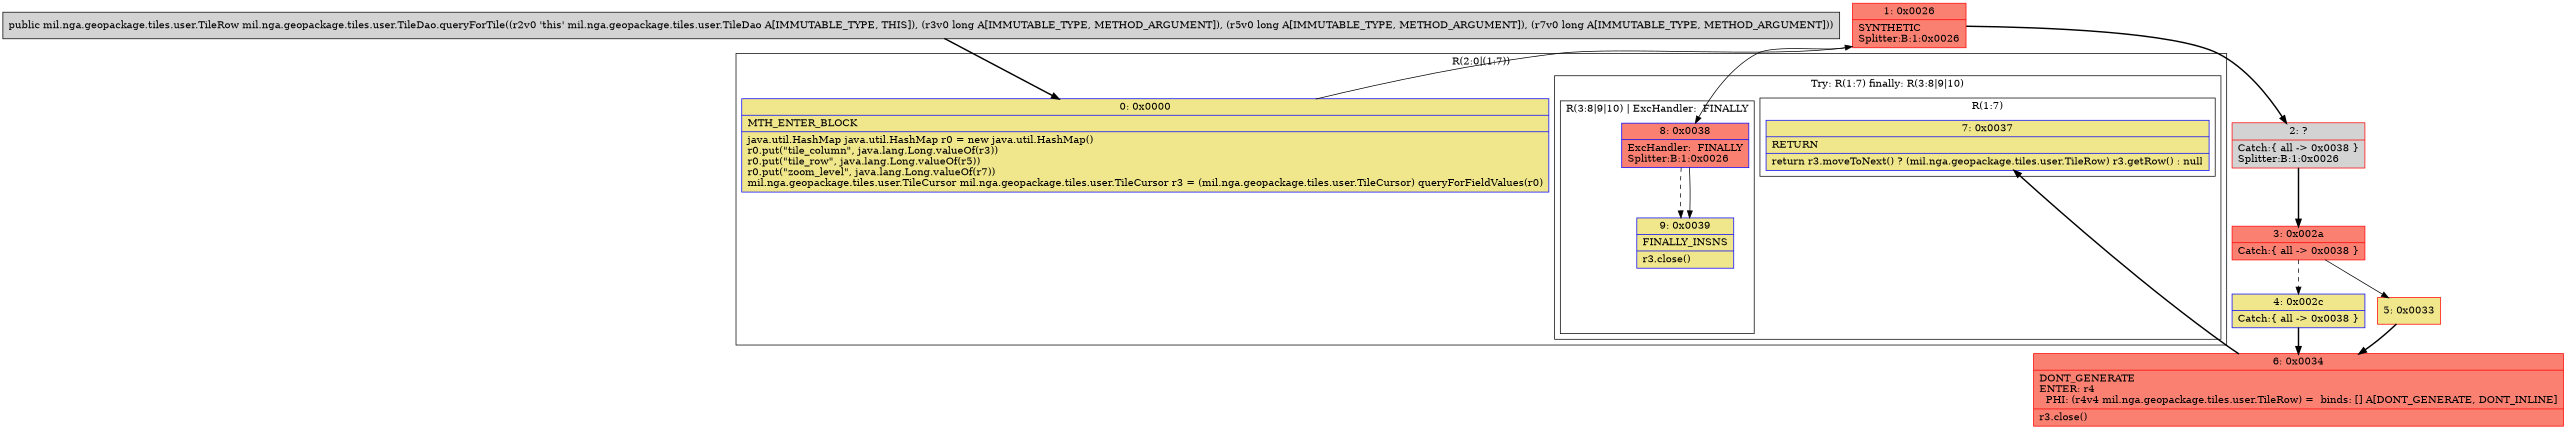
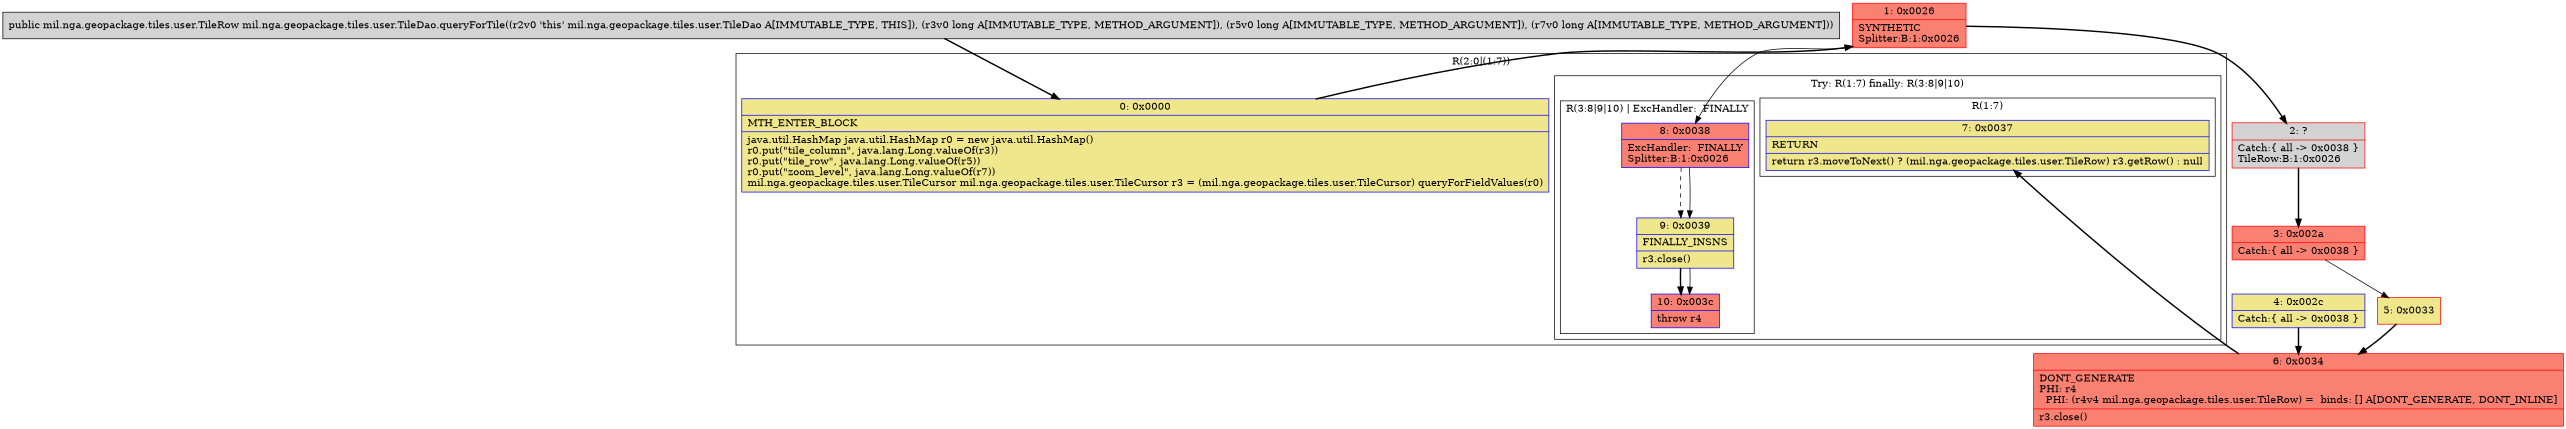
(1512, 60) -> (1512, 60)
(2289, 159) -> (2290, 159)
(2298, 273) -> none
none -> (1685, 311)
(2069, 389) -> (2060, 389)
